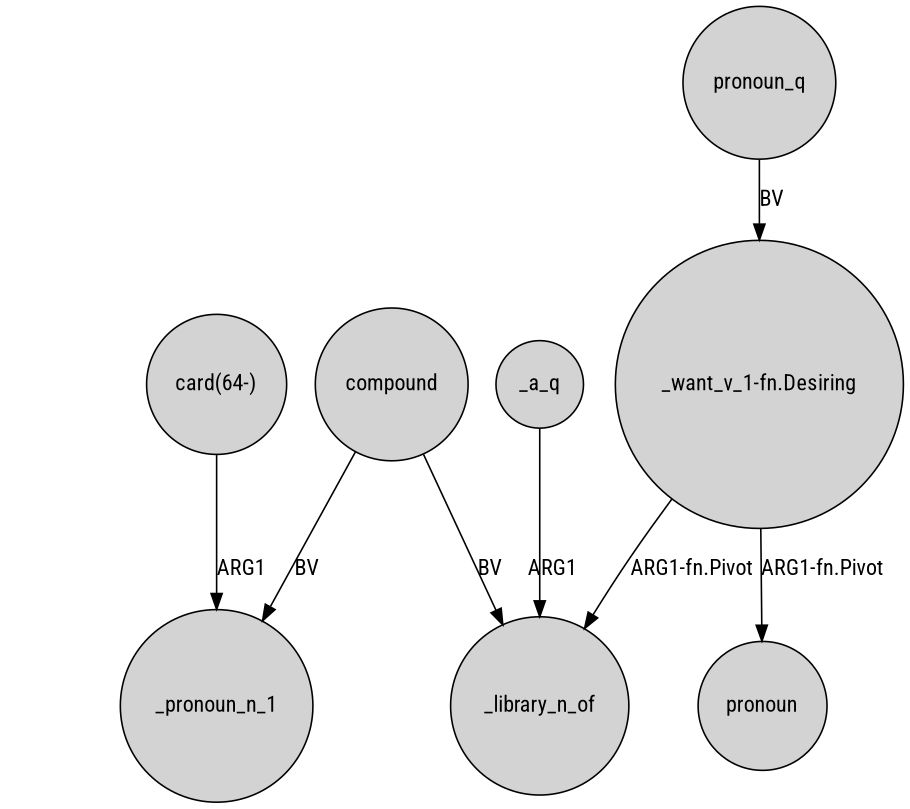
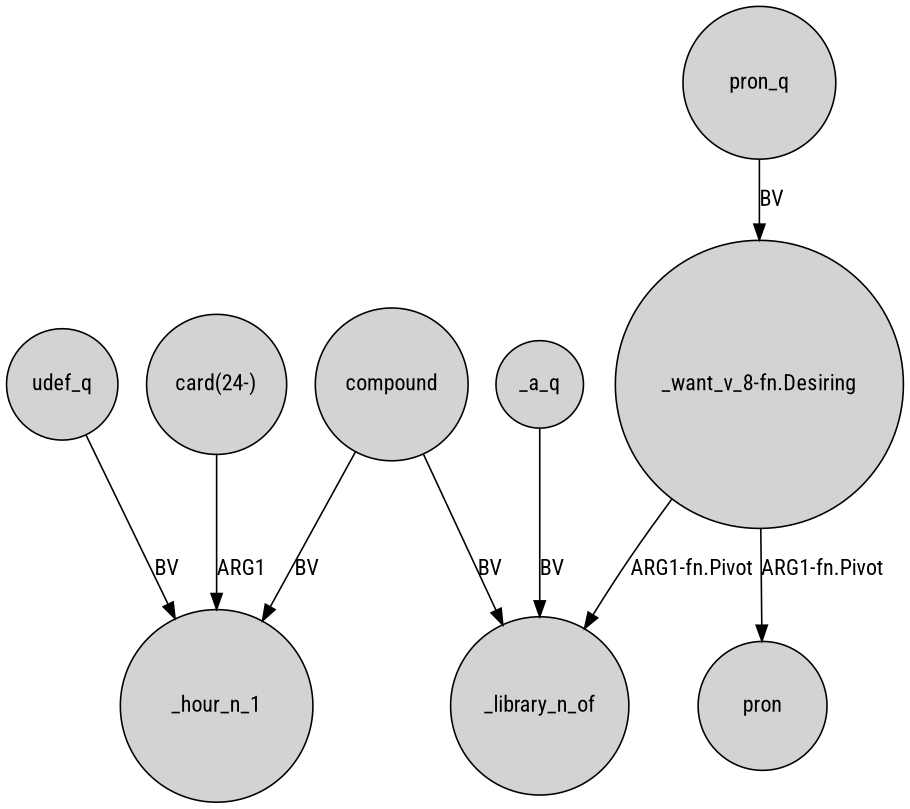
(759, 83) -> (759, 83)
none -> (62, 384)
(217, 384) -> (217, 384)
(759, 384) -> (759, 384)
(552, 569) -> (552, 569)
(217, 706) -> (217, 706)
(763, 706) -> (763, 706)
